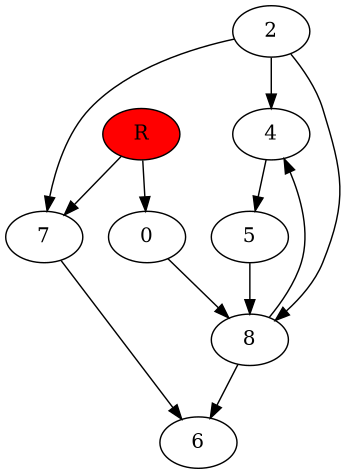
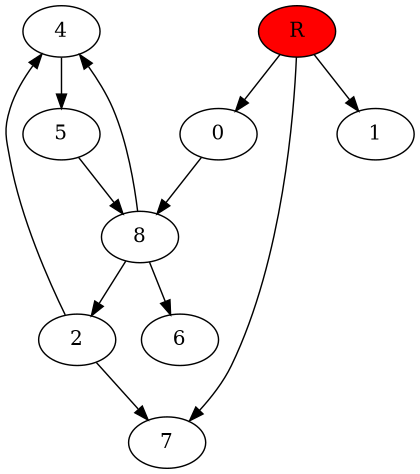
none -> (376, 134)
(340, 185) -> (112, 282)
(117, 334) -> none
